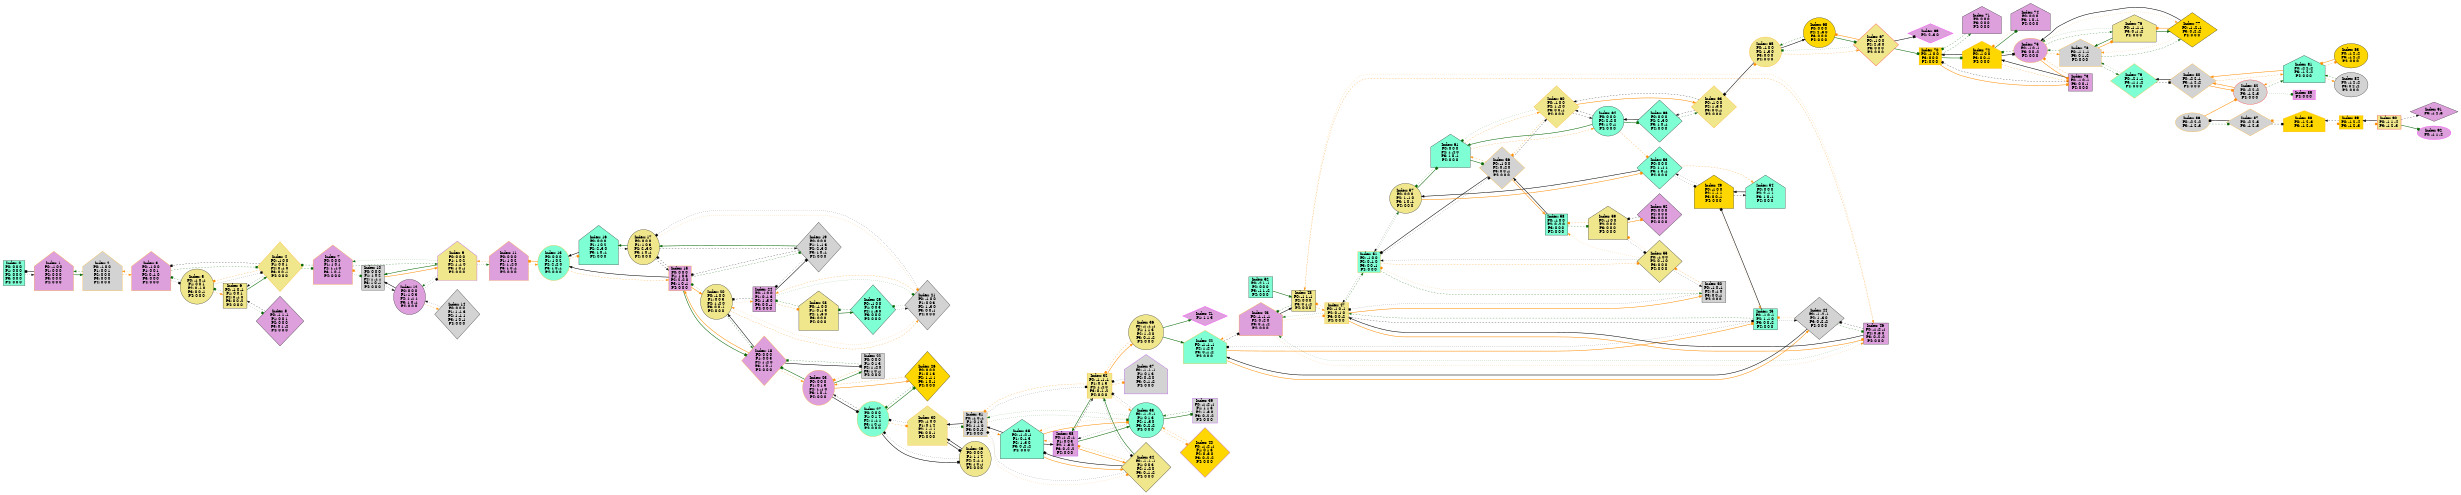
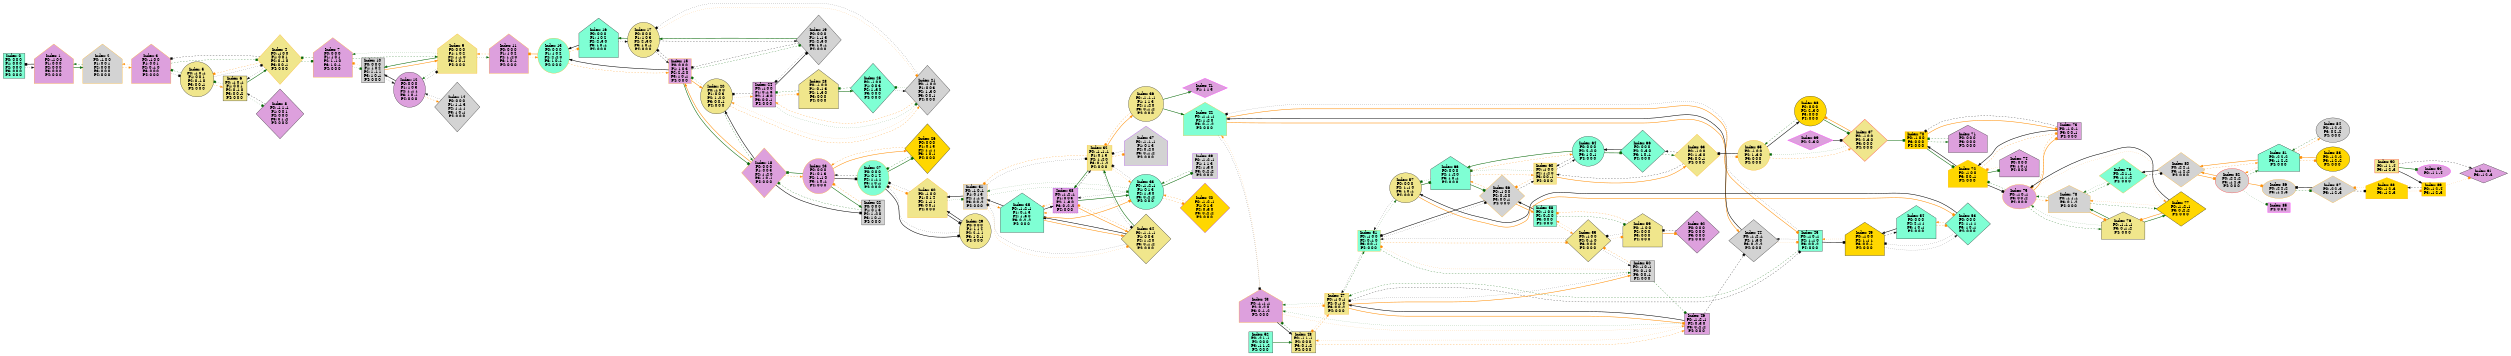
(1904, 39) -> (1836, 140)
(1556, 107) -> (1545, 174)
(2219, 108) -> (2254, 185)
(2369, 124) -> (2457, 182)
(1633, 144) -> (1940, 226)
(1451, 153) -> (1451, 175)
none -> (1564, 228)
(457, 263) -> (457, 56)
(1849, 328) -> (1668, 296)
(1230, 338) -> (1248, 208)
